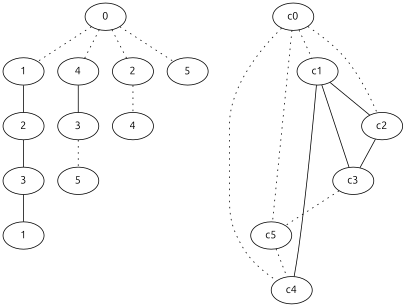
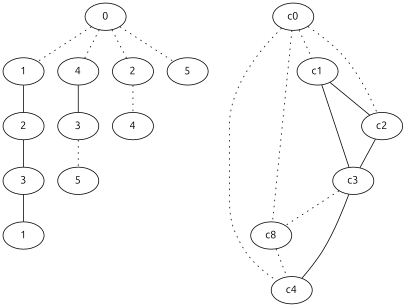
(307, 181) -> (330, 239)
(271, 236) -> (271, 236)
